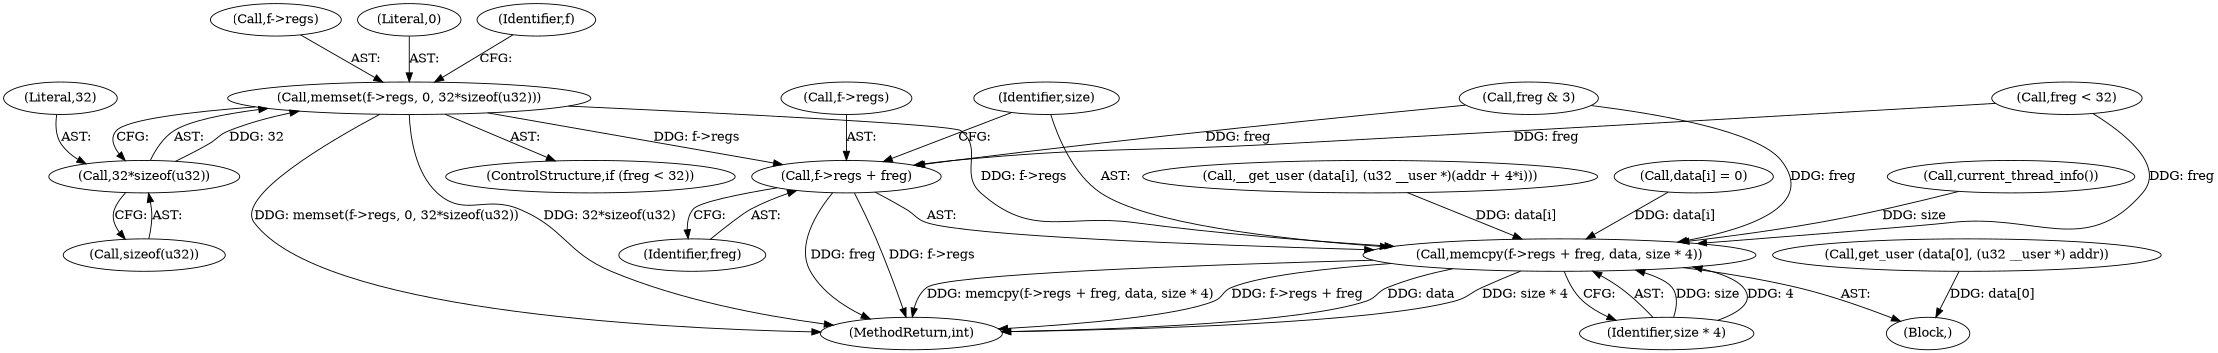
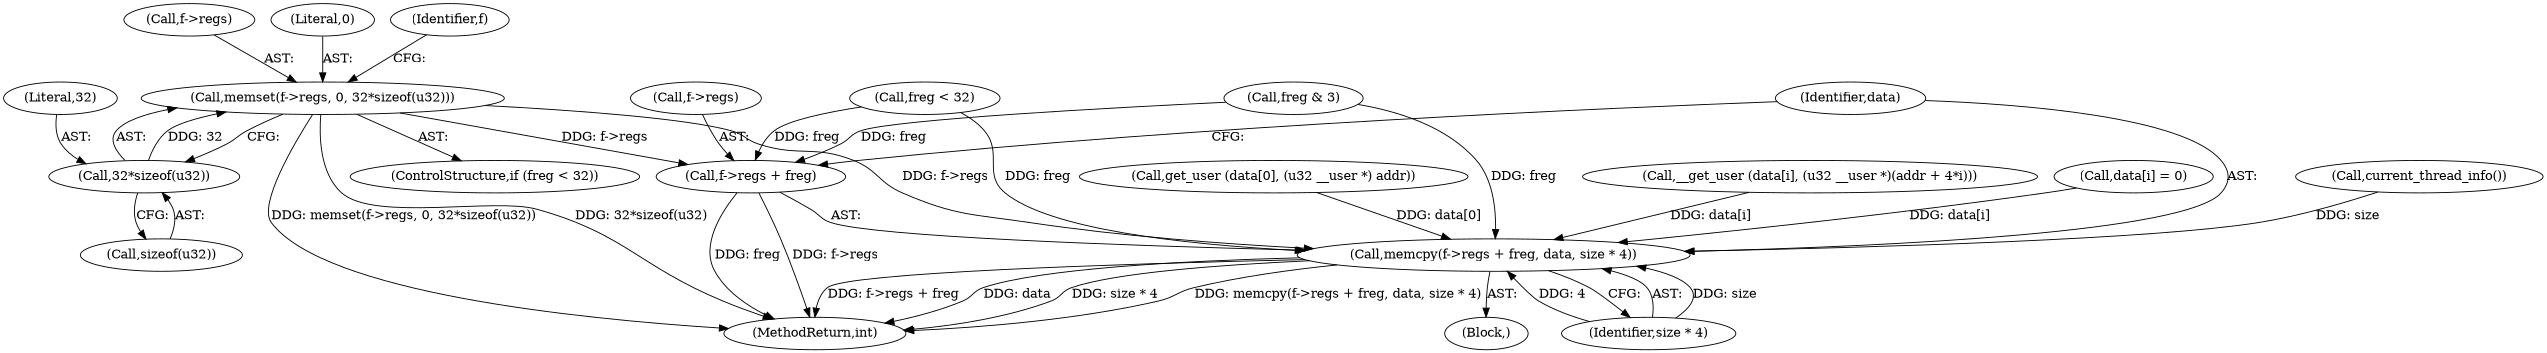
(1047, 98) -> (1851, 98)
(692, 255) -> none
(1950, 290) -> (1379, 214)
